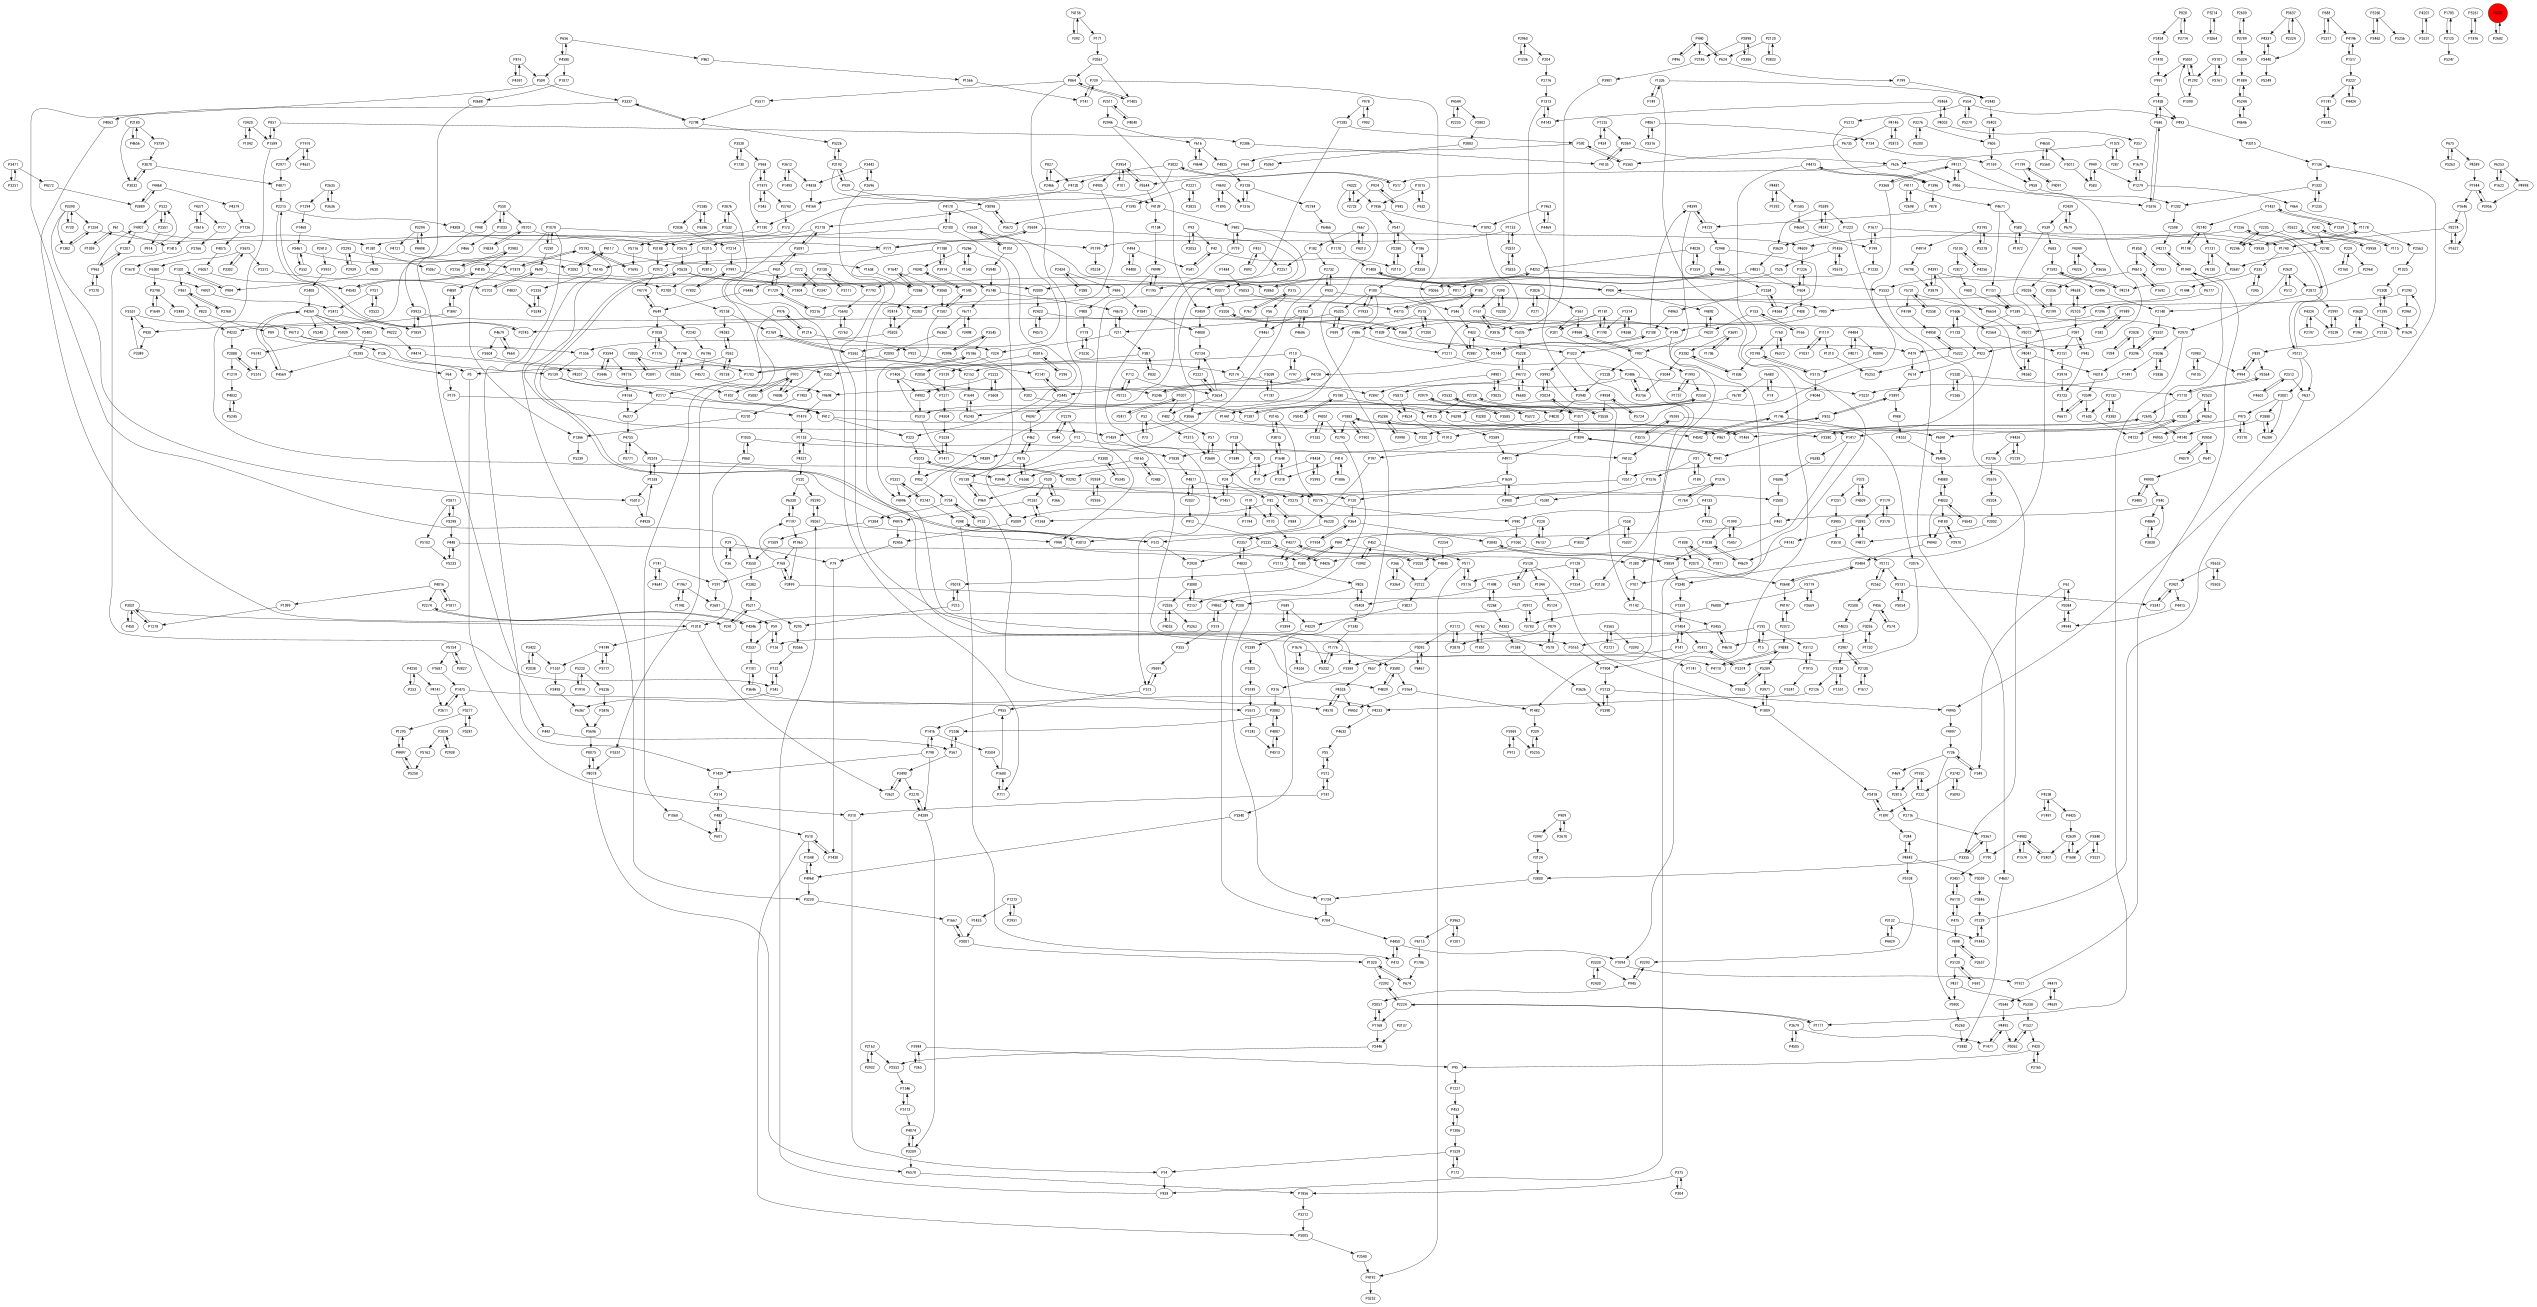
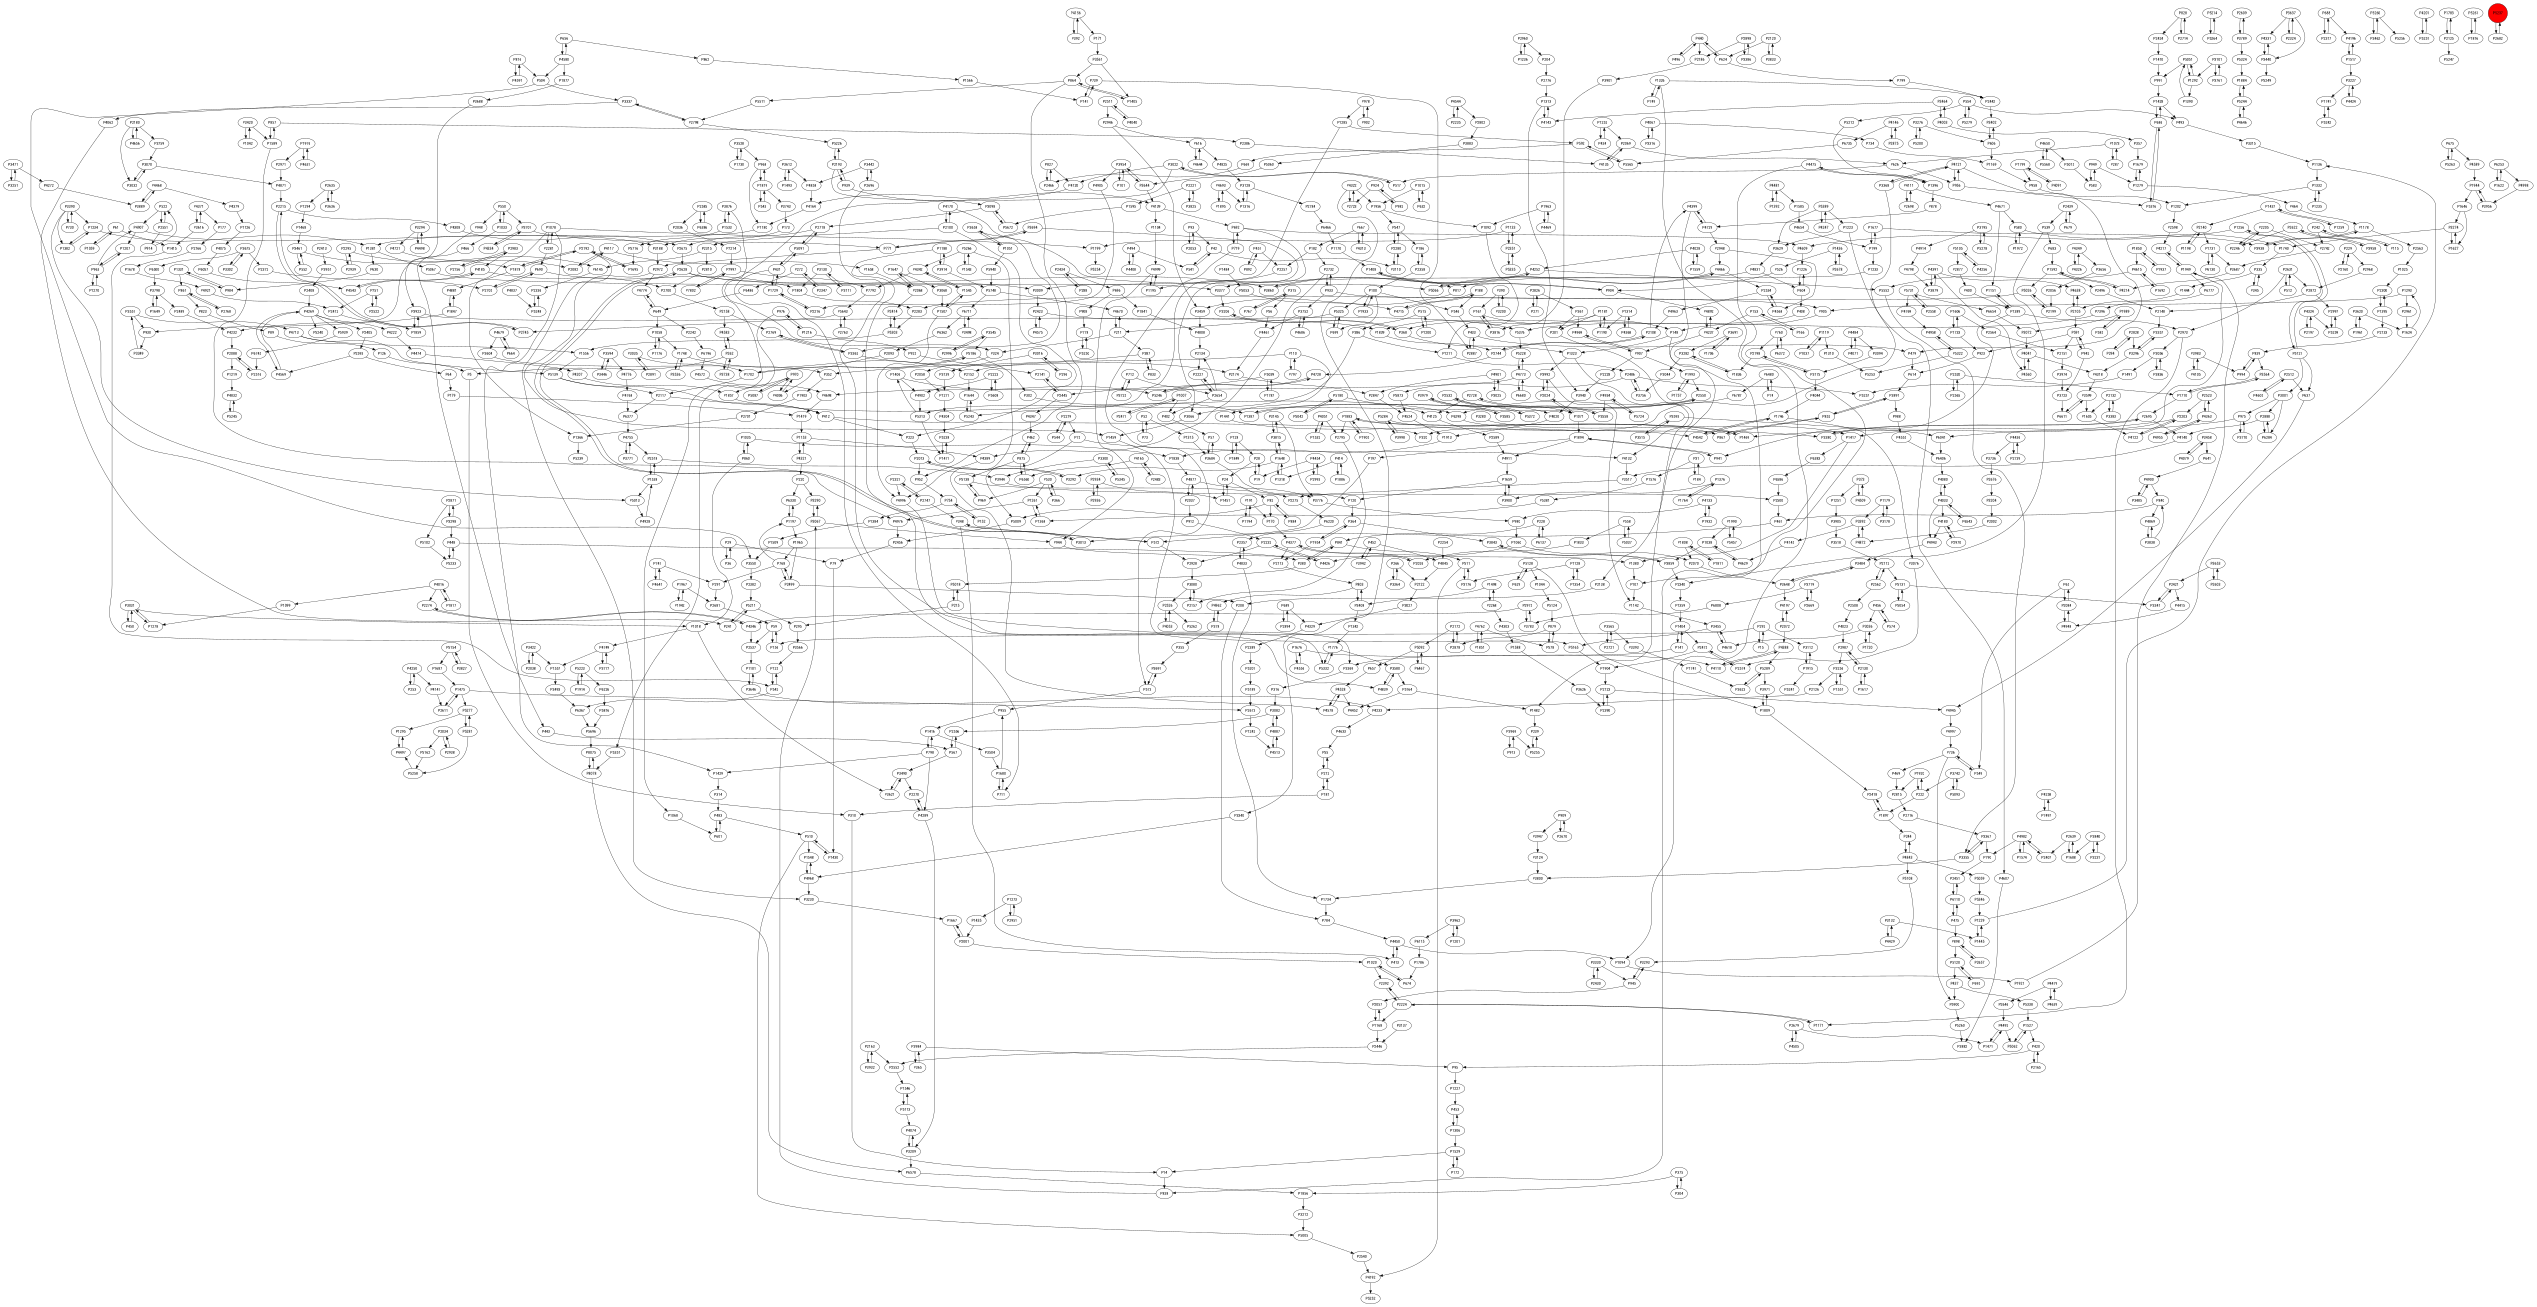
(404, 762) -> (455, 763)
(2071, 816) -> none
